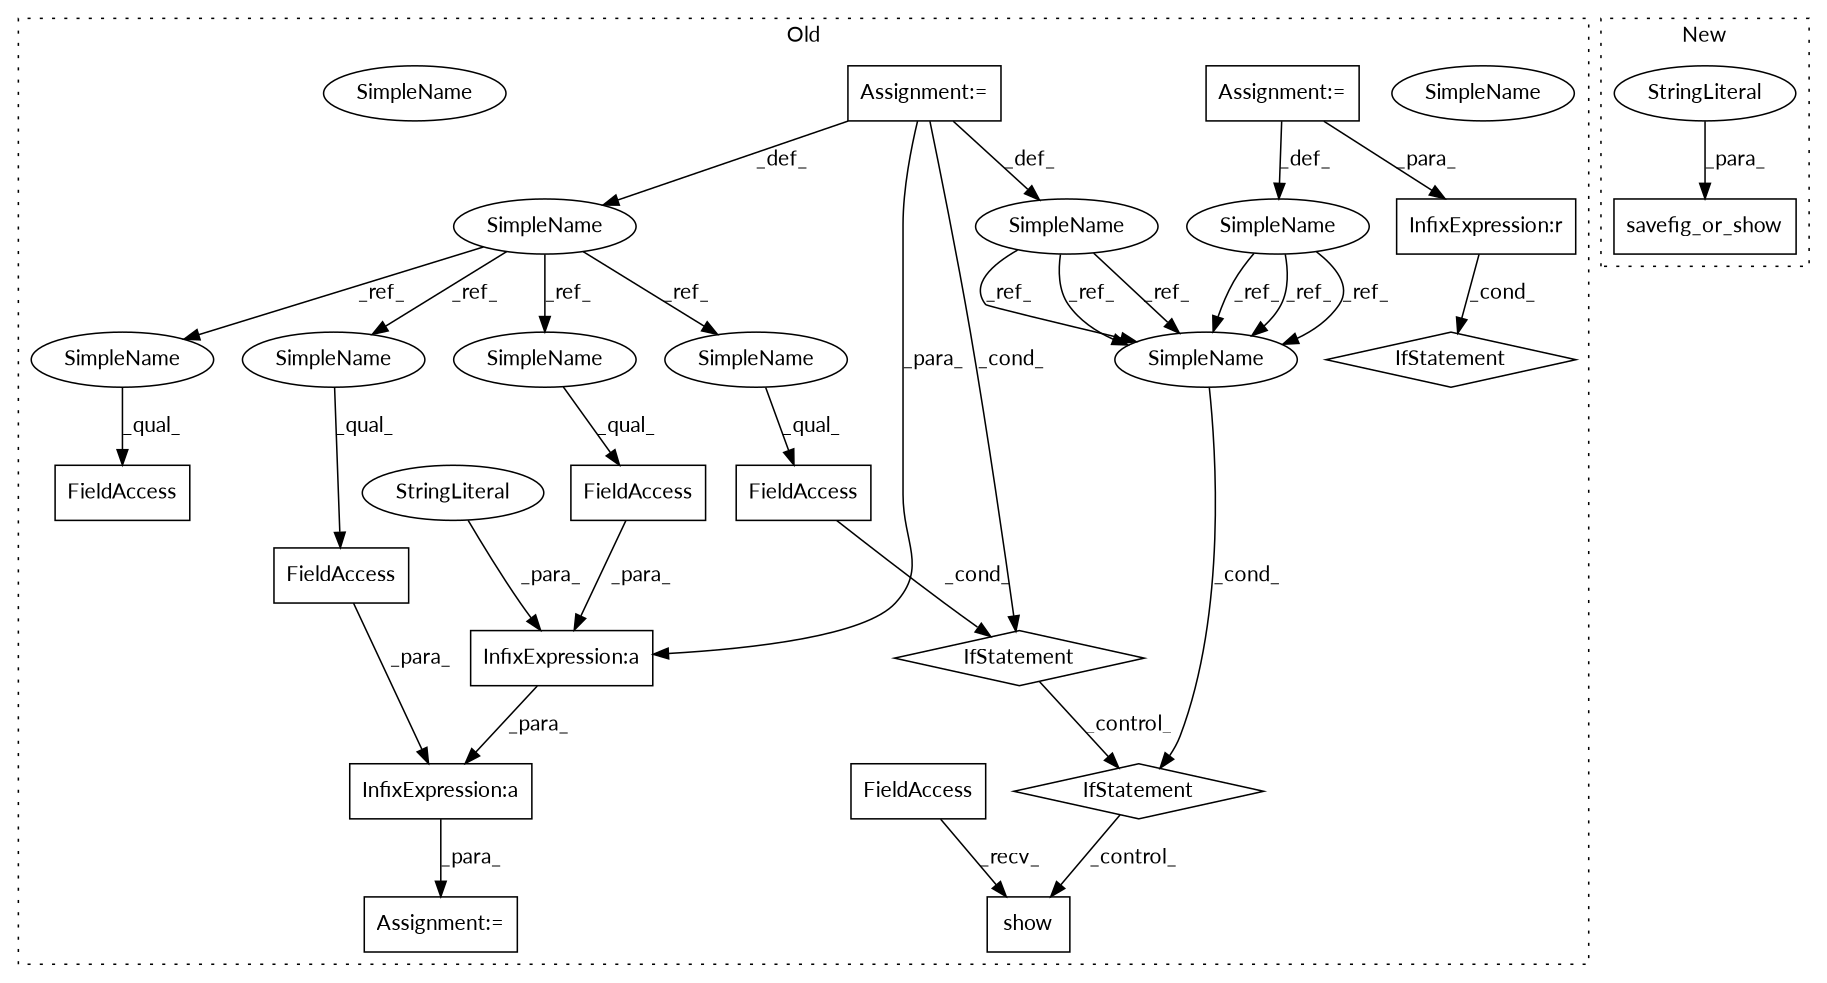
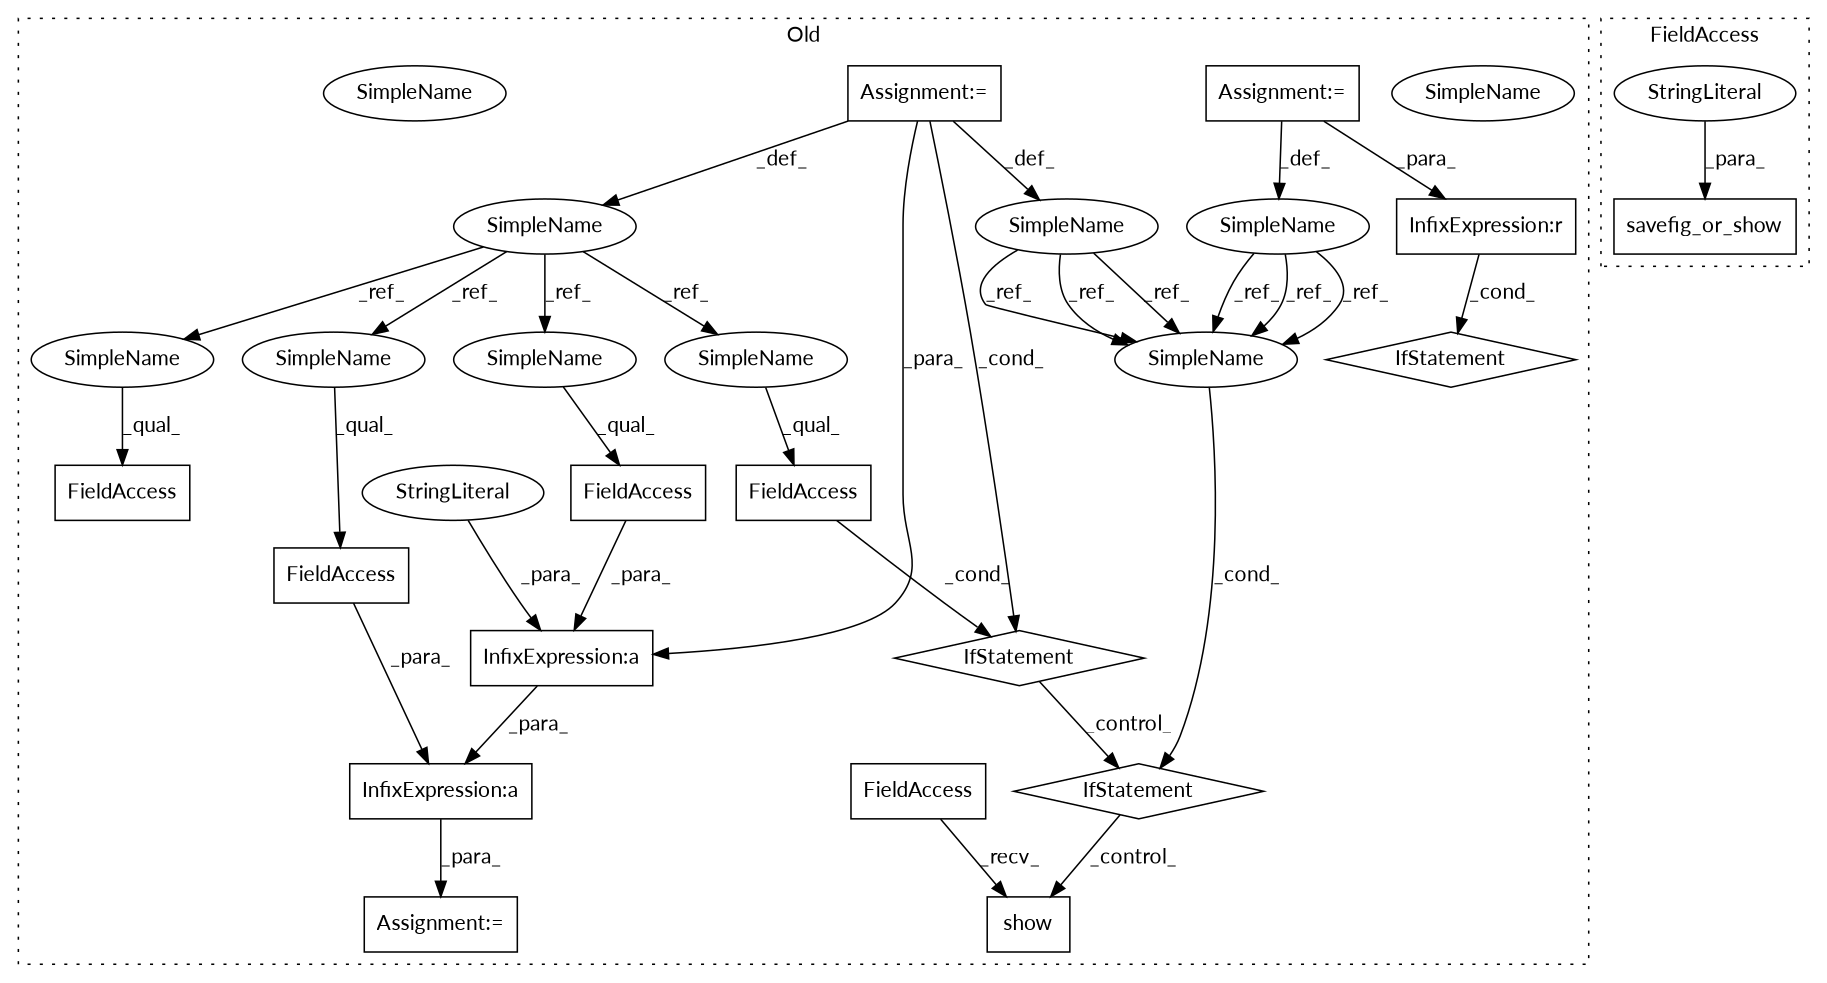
(1705, 36) -> (1705, 36)
